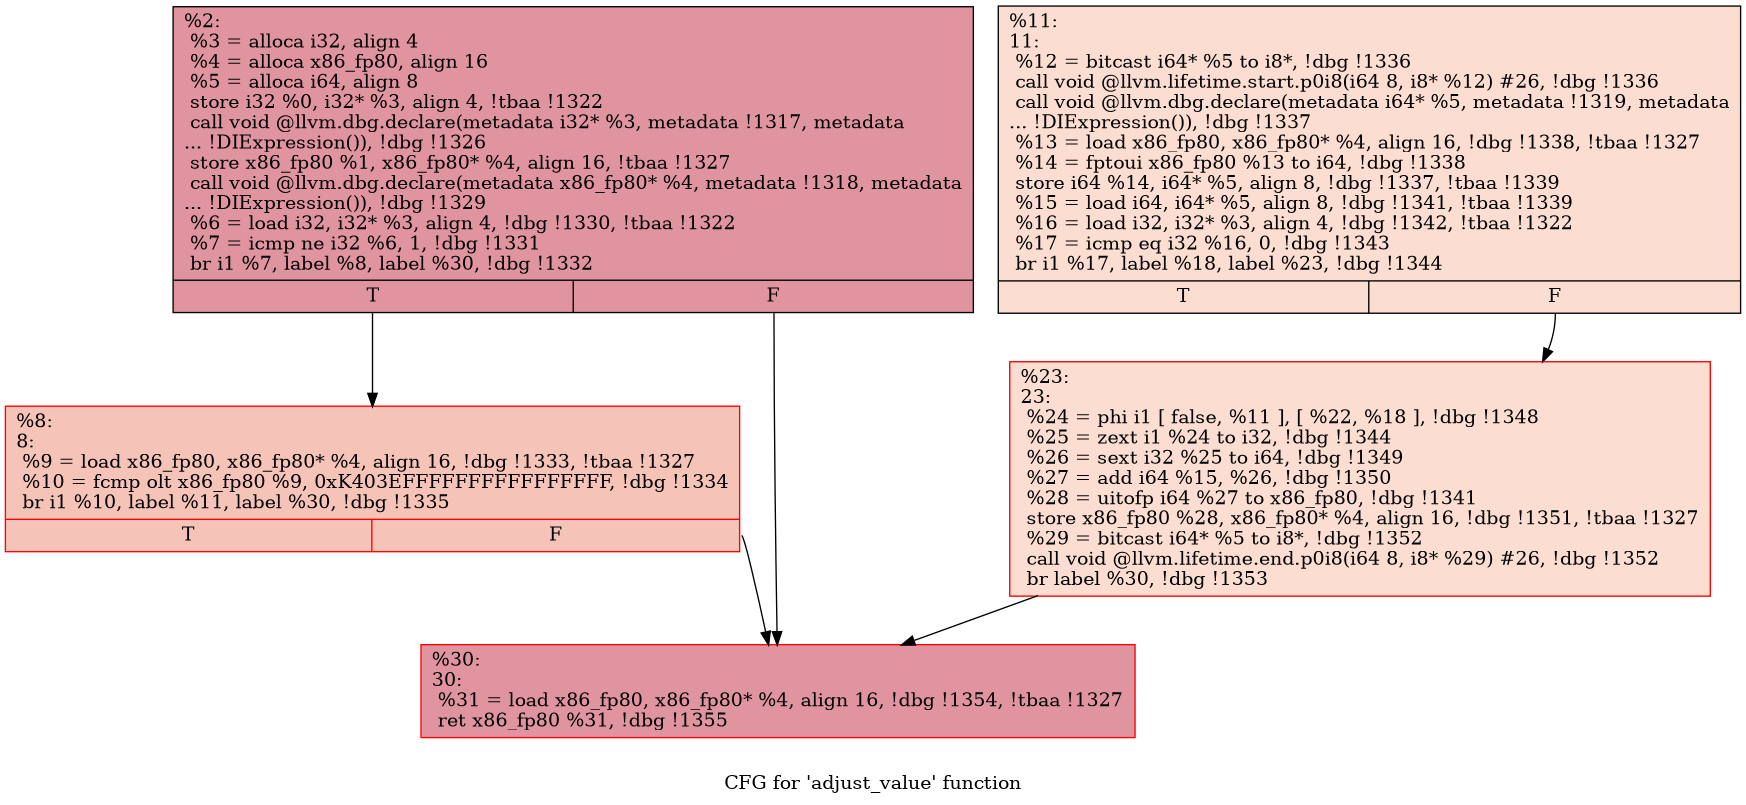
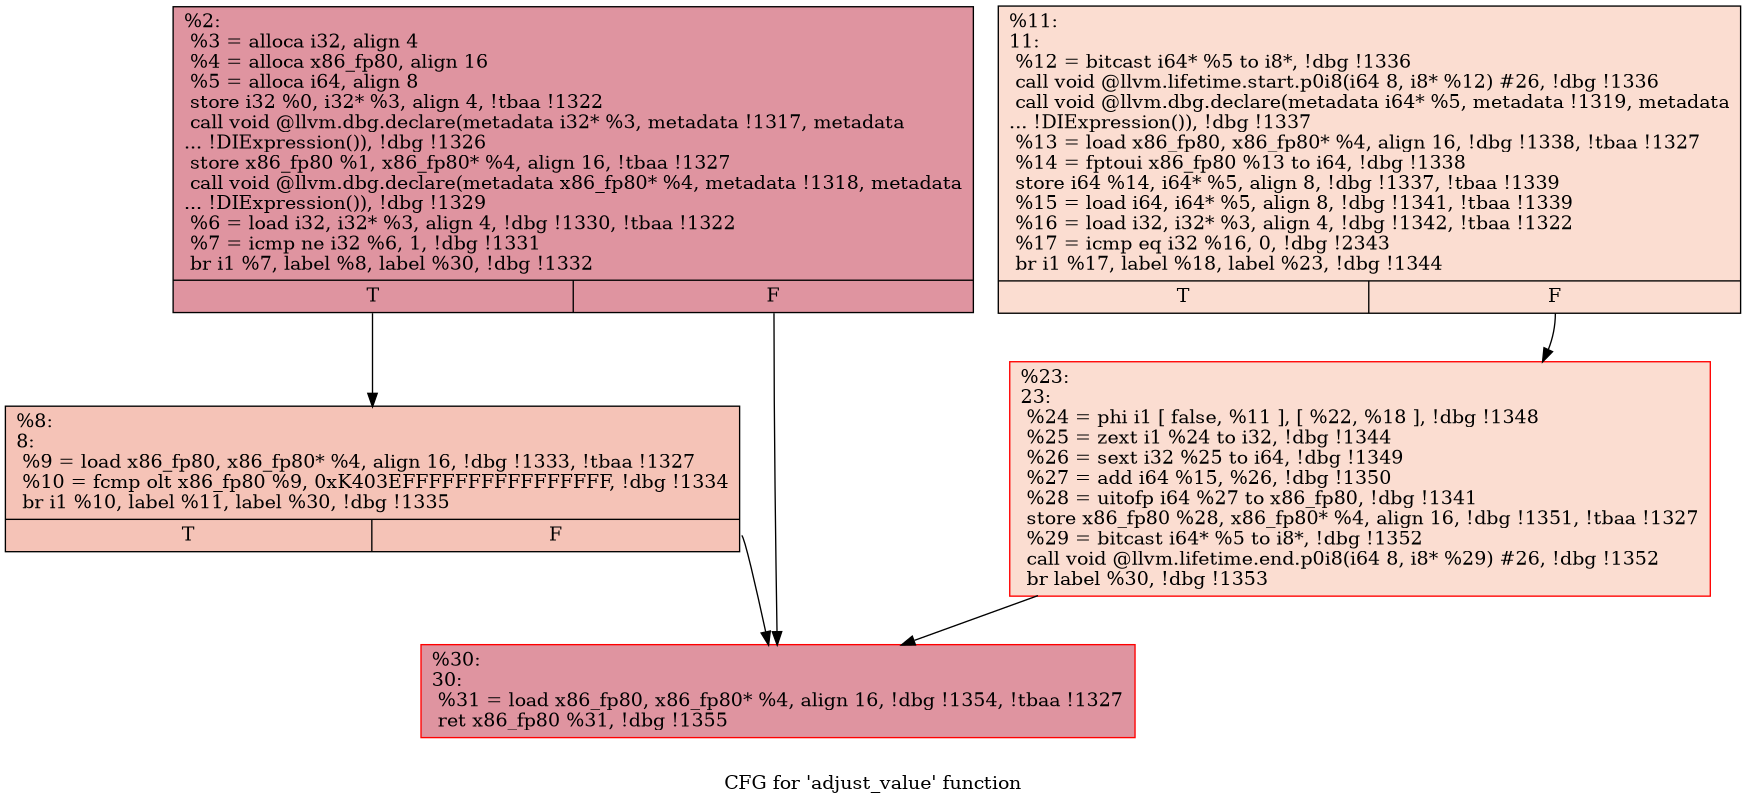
(1200, 244) -> (1200, 244)
(373, 479) -> (373, 479)
